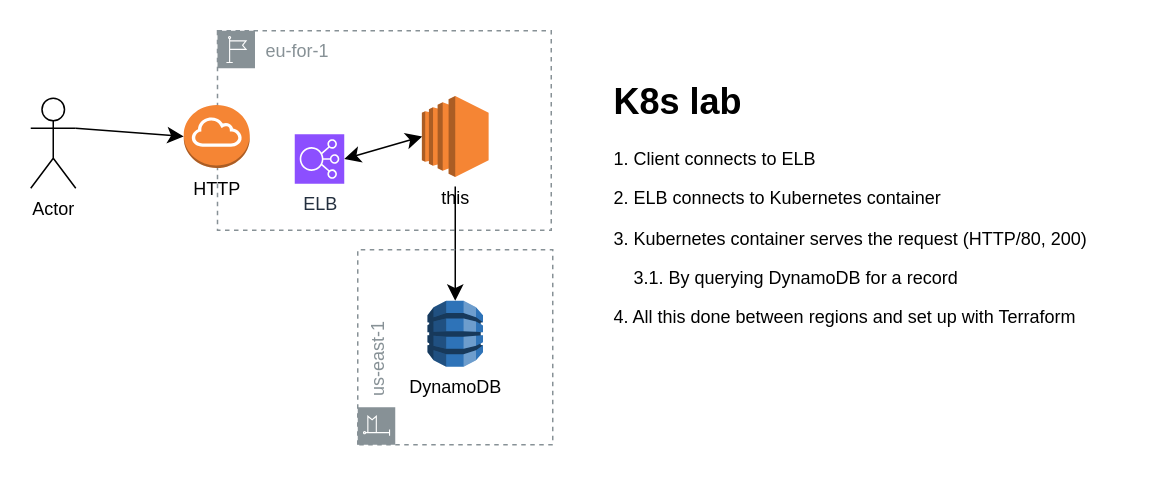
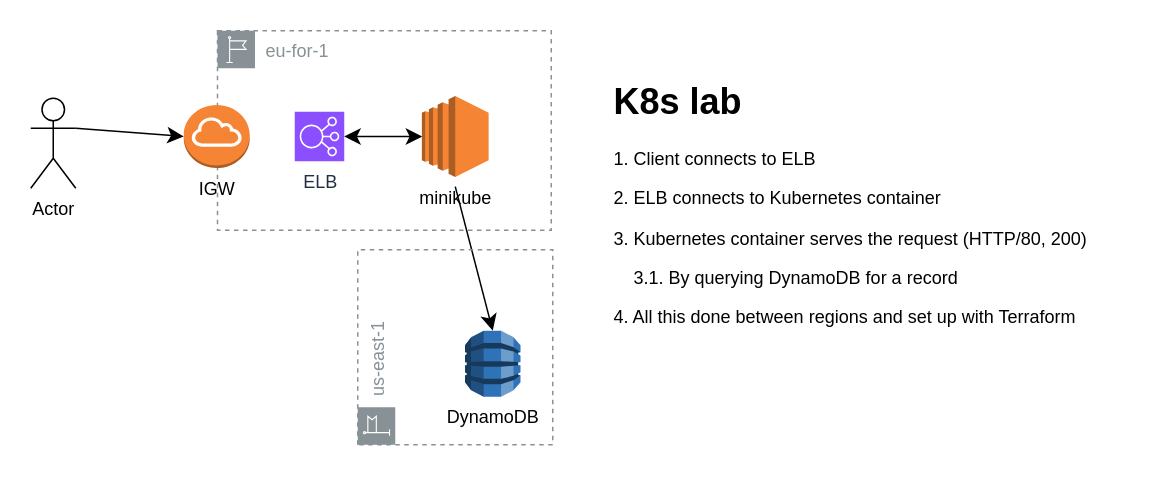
(320, 159) -> (320, 137)
(218, 190) -> (218, 190)
(456, 199) -> (456, 199)
(455, 334) -> (493, 364)
